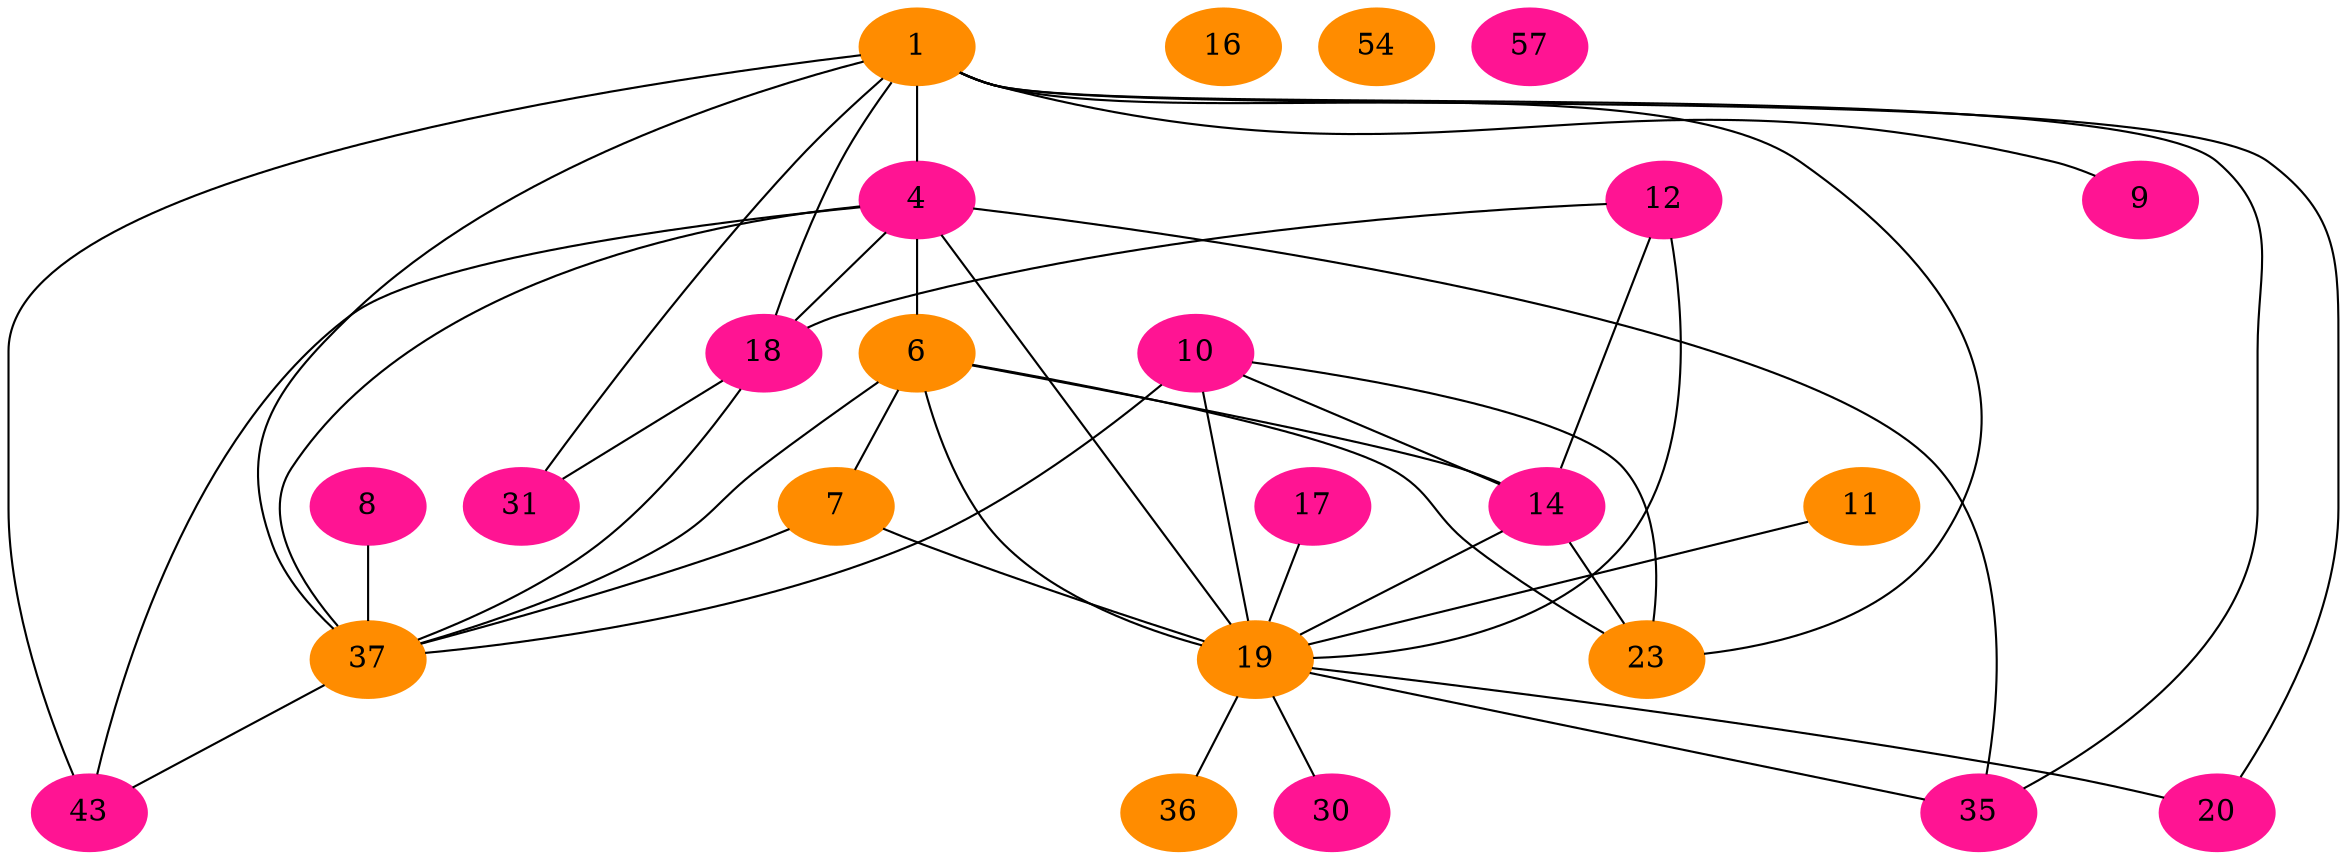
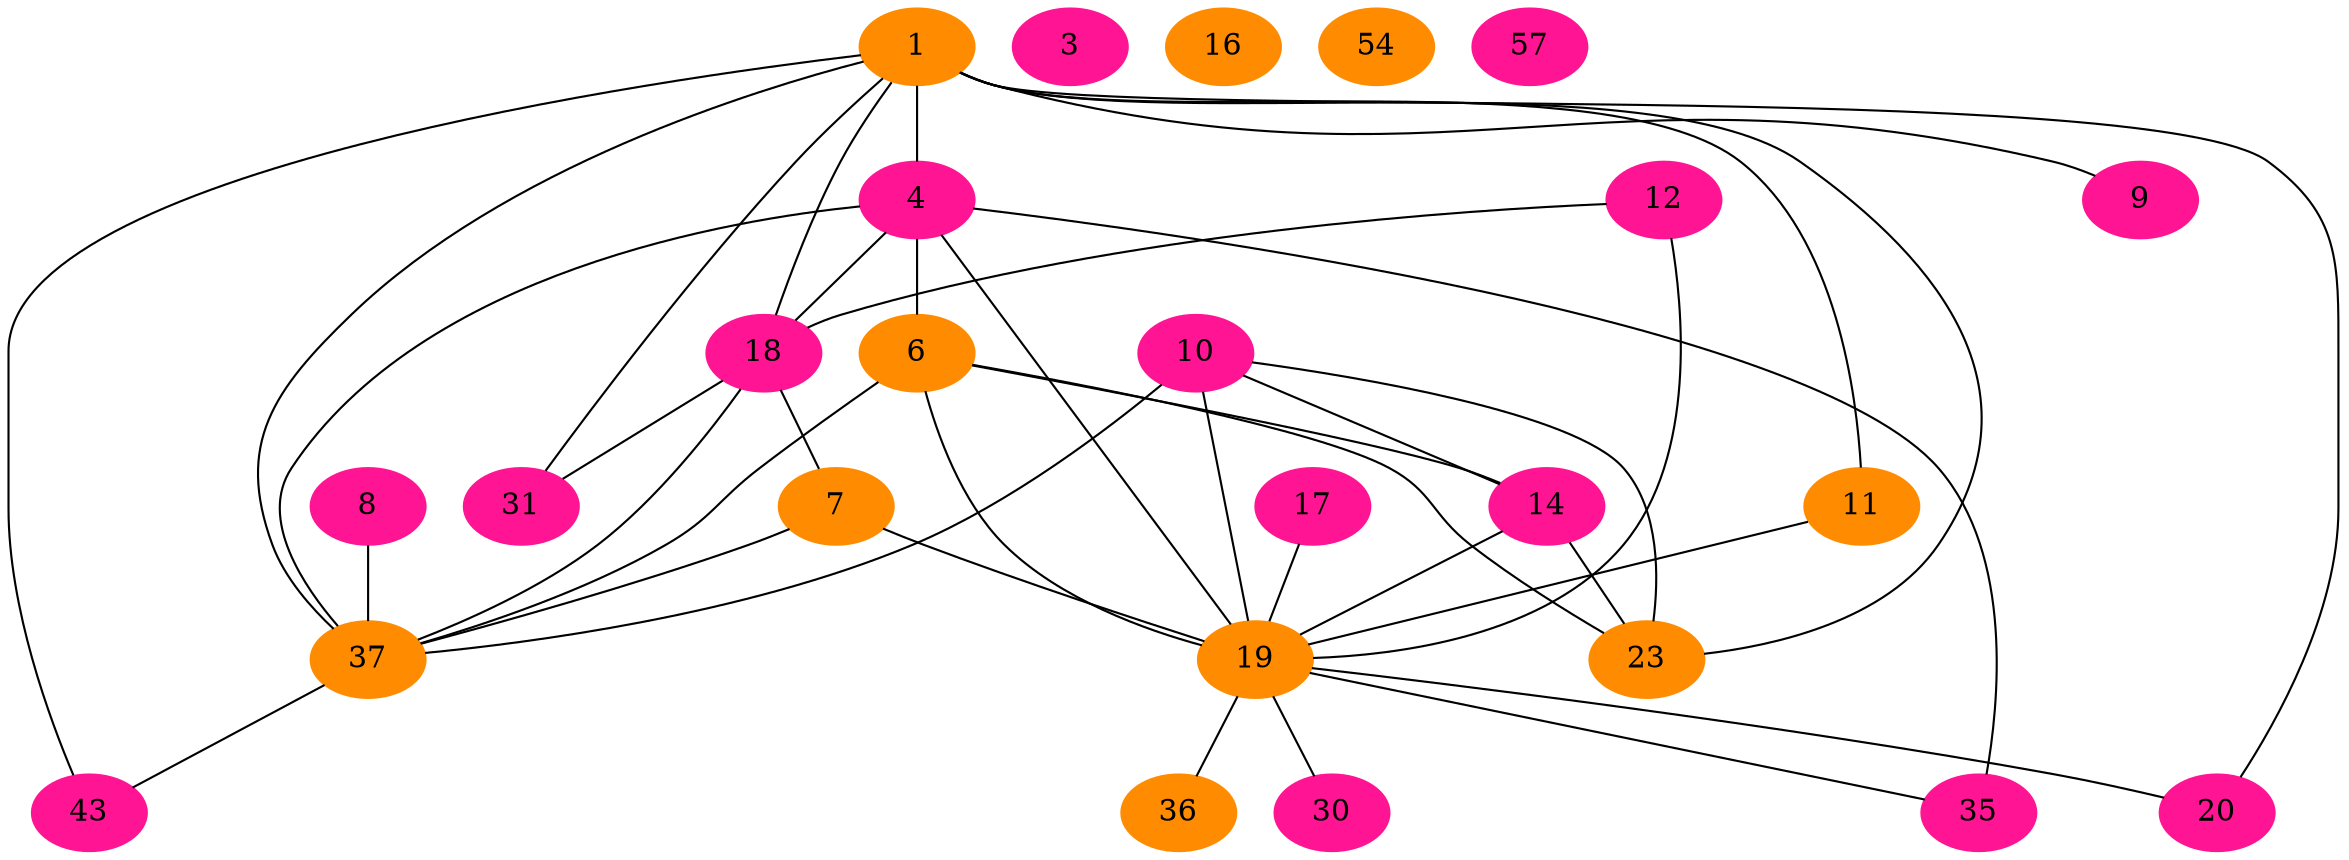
none -> (1070, 47)
(2207, 158) -> (1689, 136)
(418, 284) -> none
(1606, 353) -> none
(877, 430) -> (797, 423)
